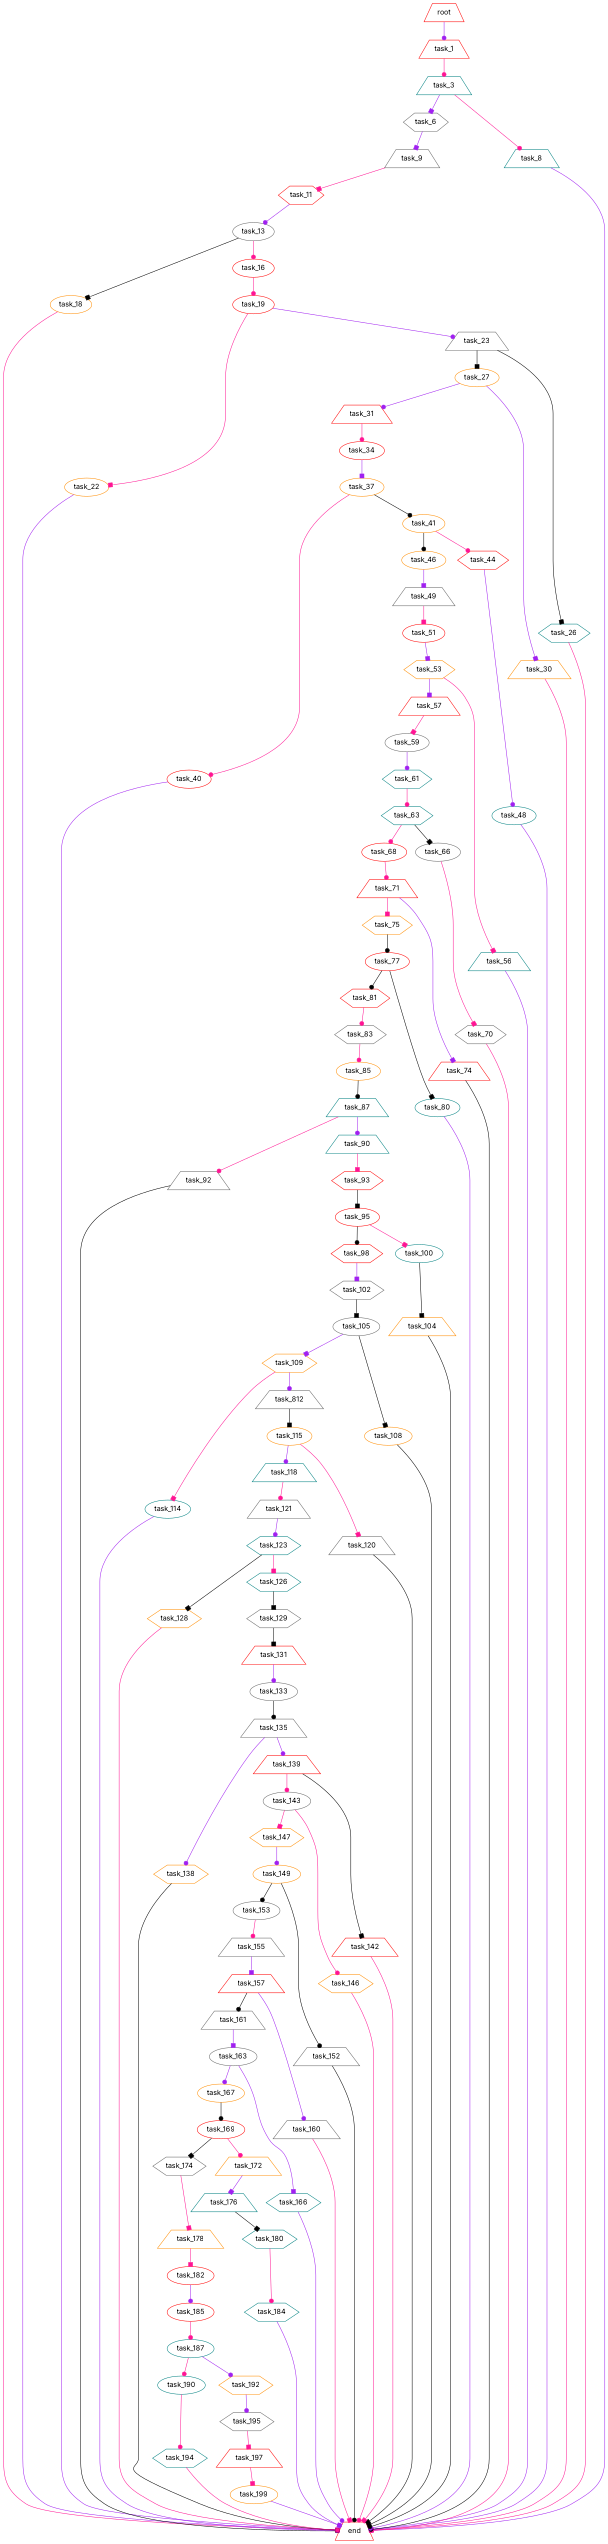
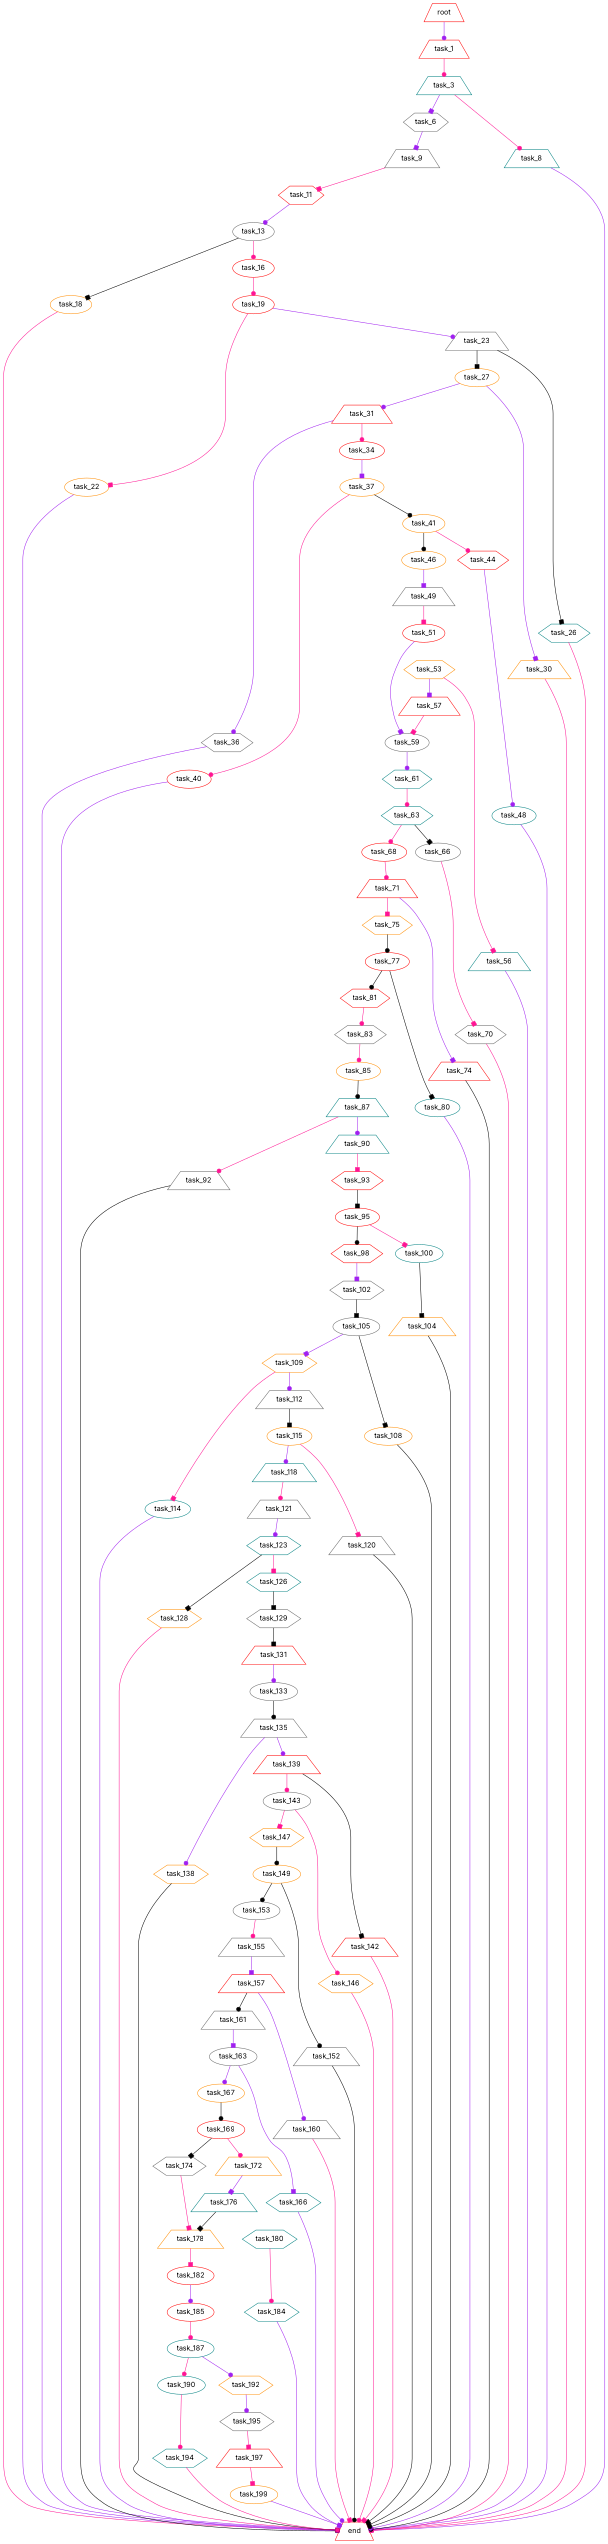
(426, 649) -> (391, 683)
none -> (227, 743)
(289, 1400) -> (289, 1400)
(277, 1854) -> (277, 1854)
(245, 2219) -> (209, 2219)
